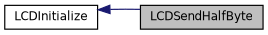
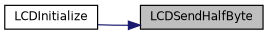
(125, 9) -> (113, 25)
